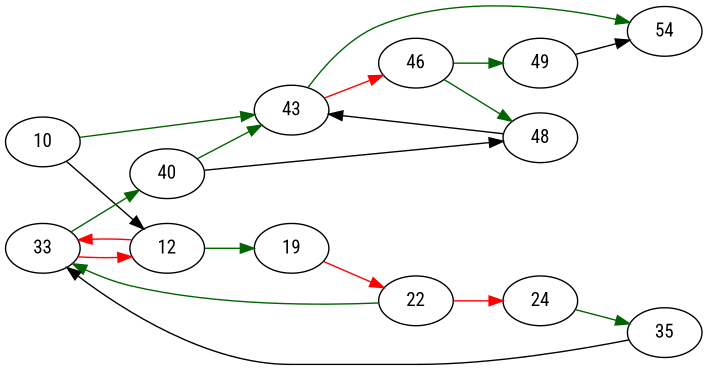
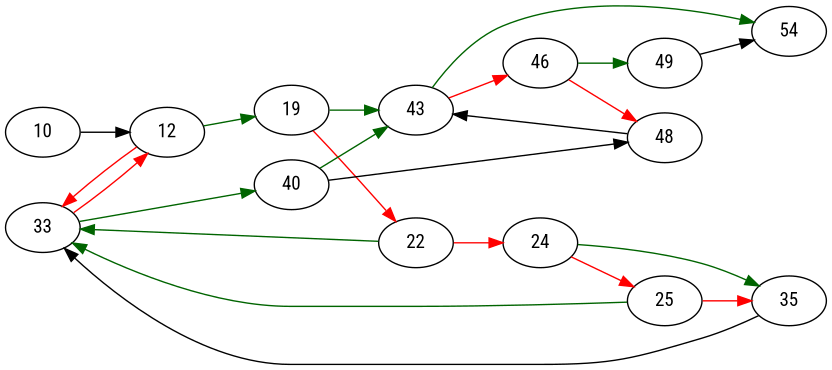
(472, 97) -> (597, 97)
(160, 127) -> (347, 110)
none -> (665, 301)
